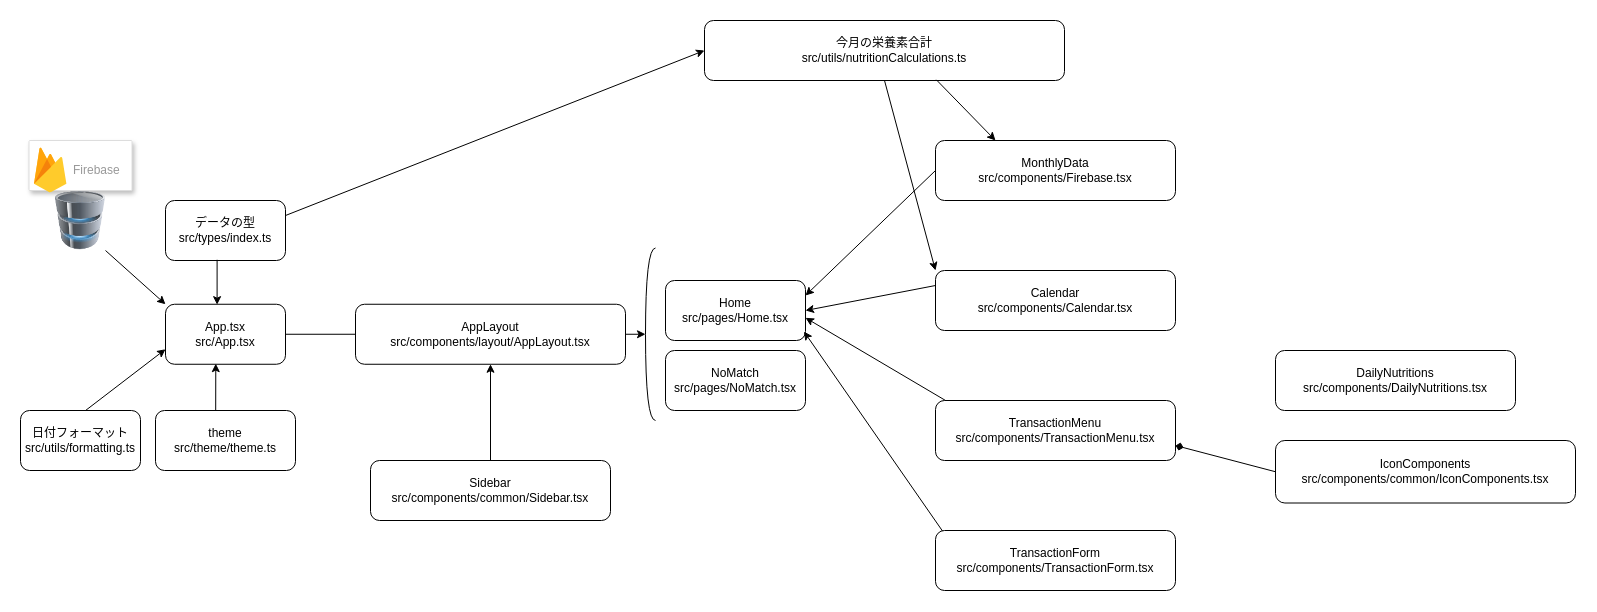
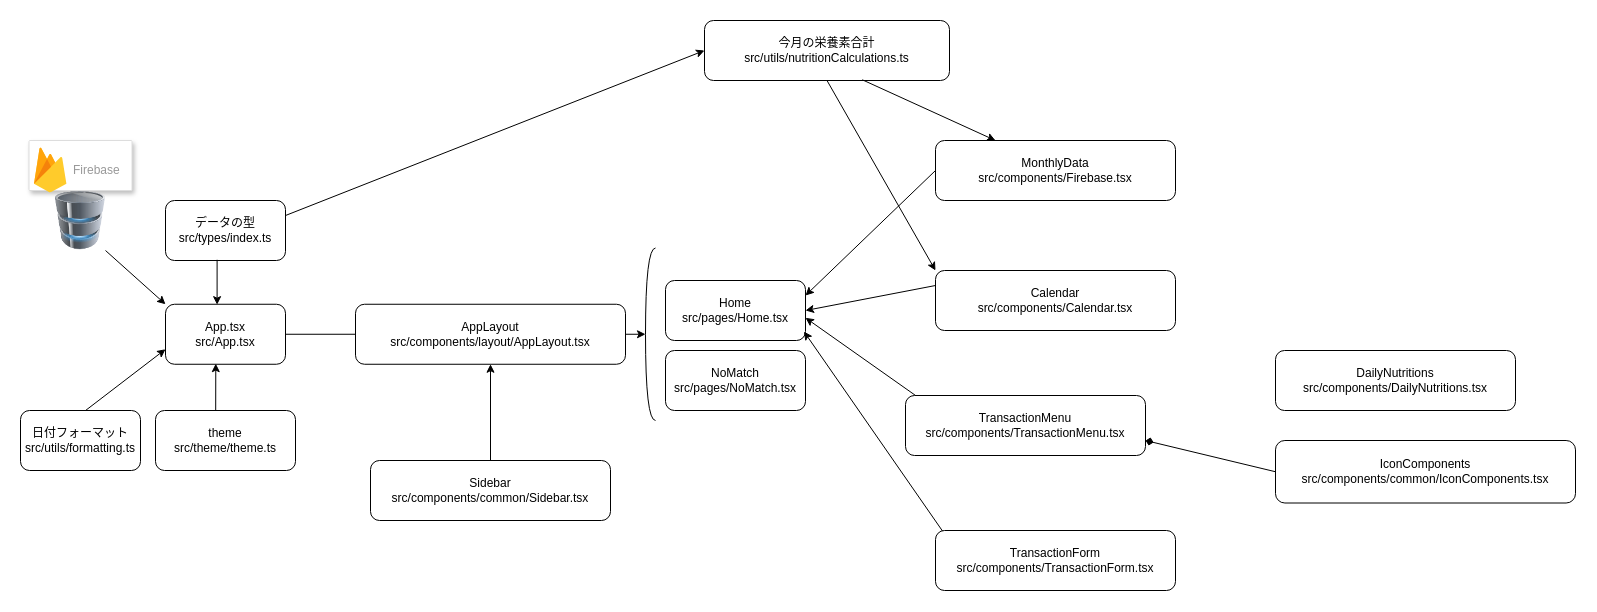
(885, 51) -> (827, 51)
(1056, 431) -> (1026, 426)
